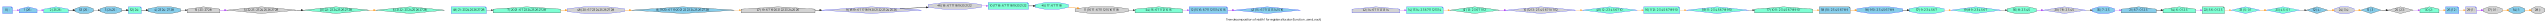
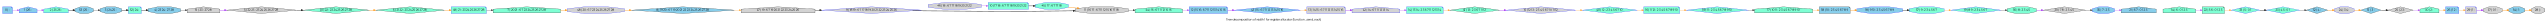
(913, 8) -> (993, 11)
none -> (447, 10)
none -> (1326, 10)
(2064, 10) -> (2064, 10)
(2159, 10) -> none
(2262, 10) -> (2262, 10)
